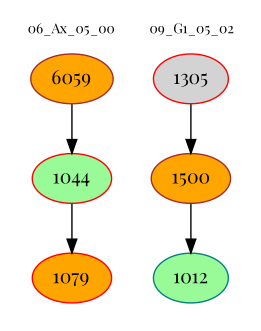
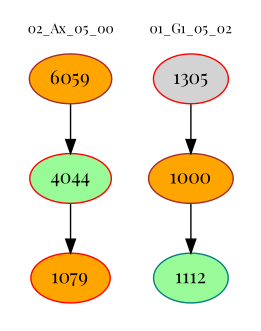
(72, 30) -> (71, 30)
(192, 30) -> (191, 30)
(72, 178) -> (71, 178)
(191, 178) -> (191, 178)
(191, 278) -> (191, 278)
